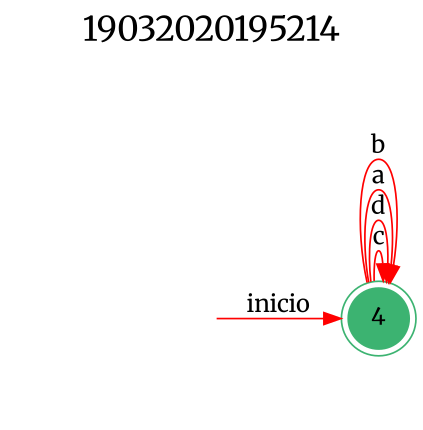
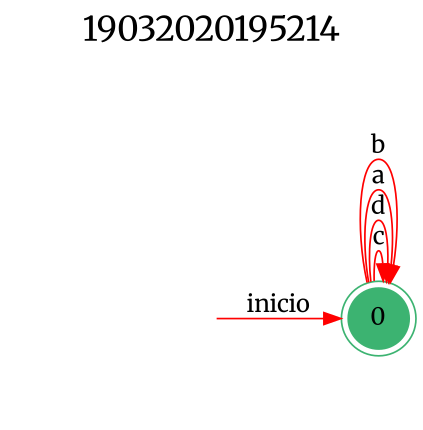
(379, 319) -> (379, 319)
